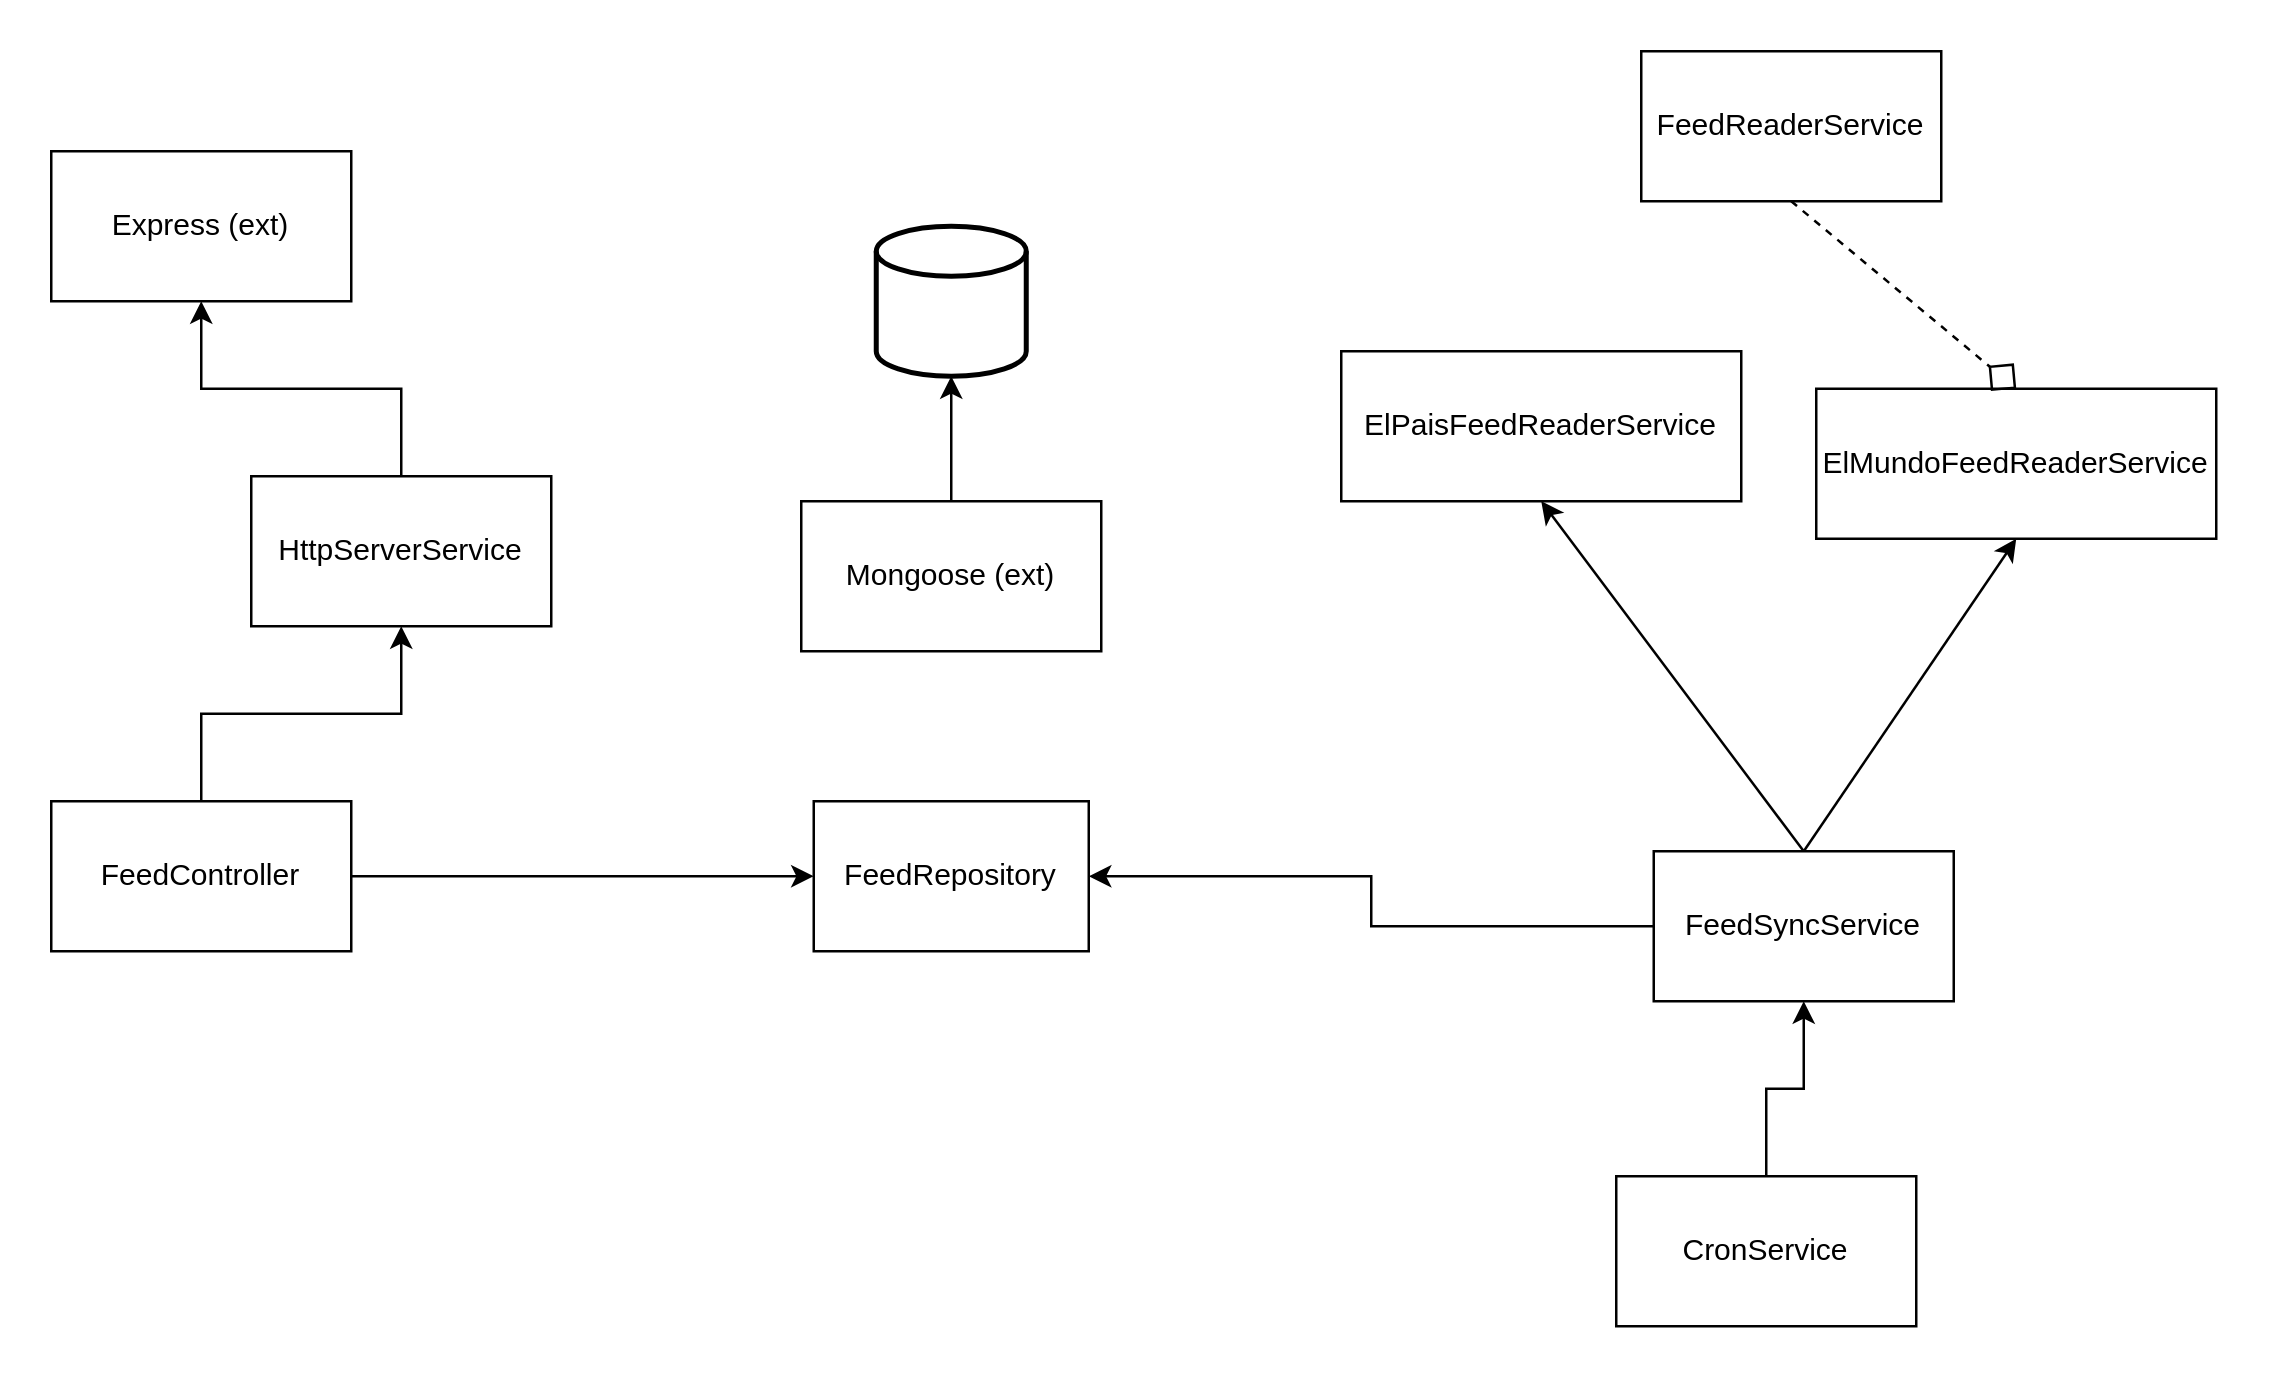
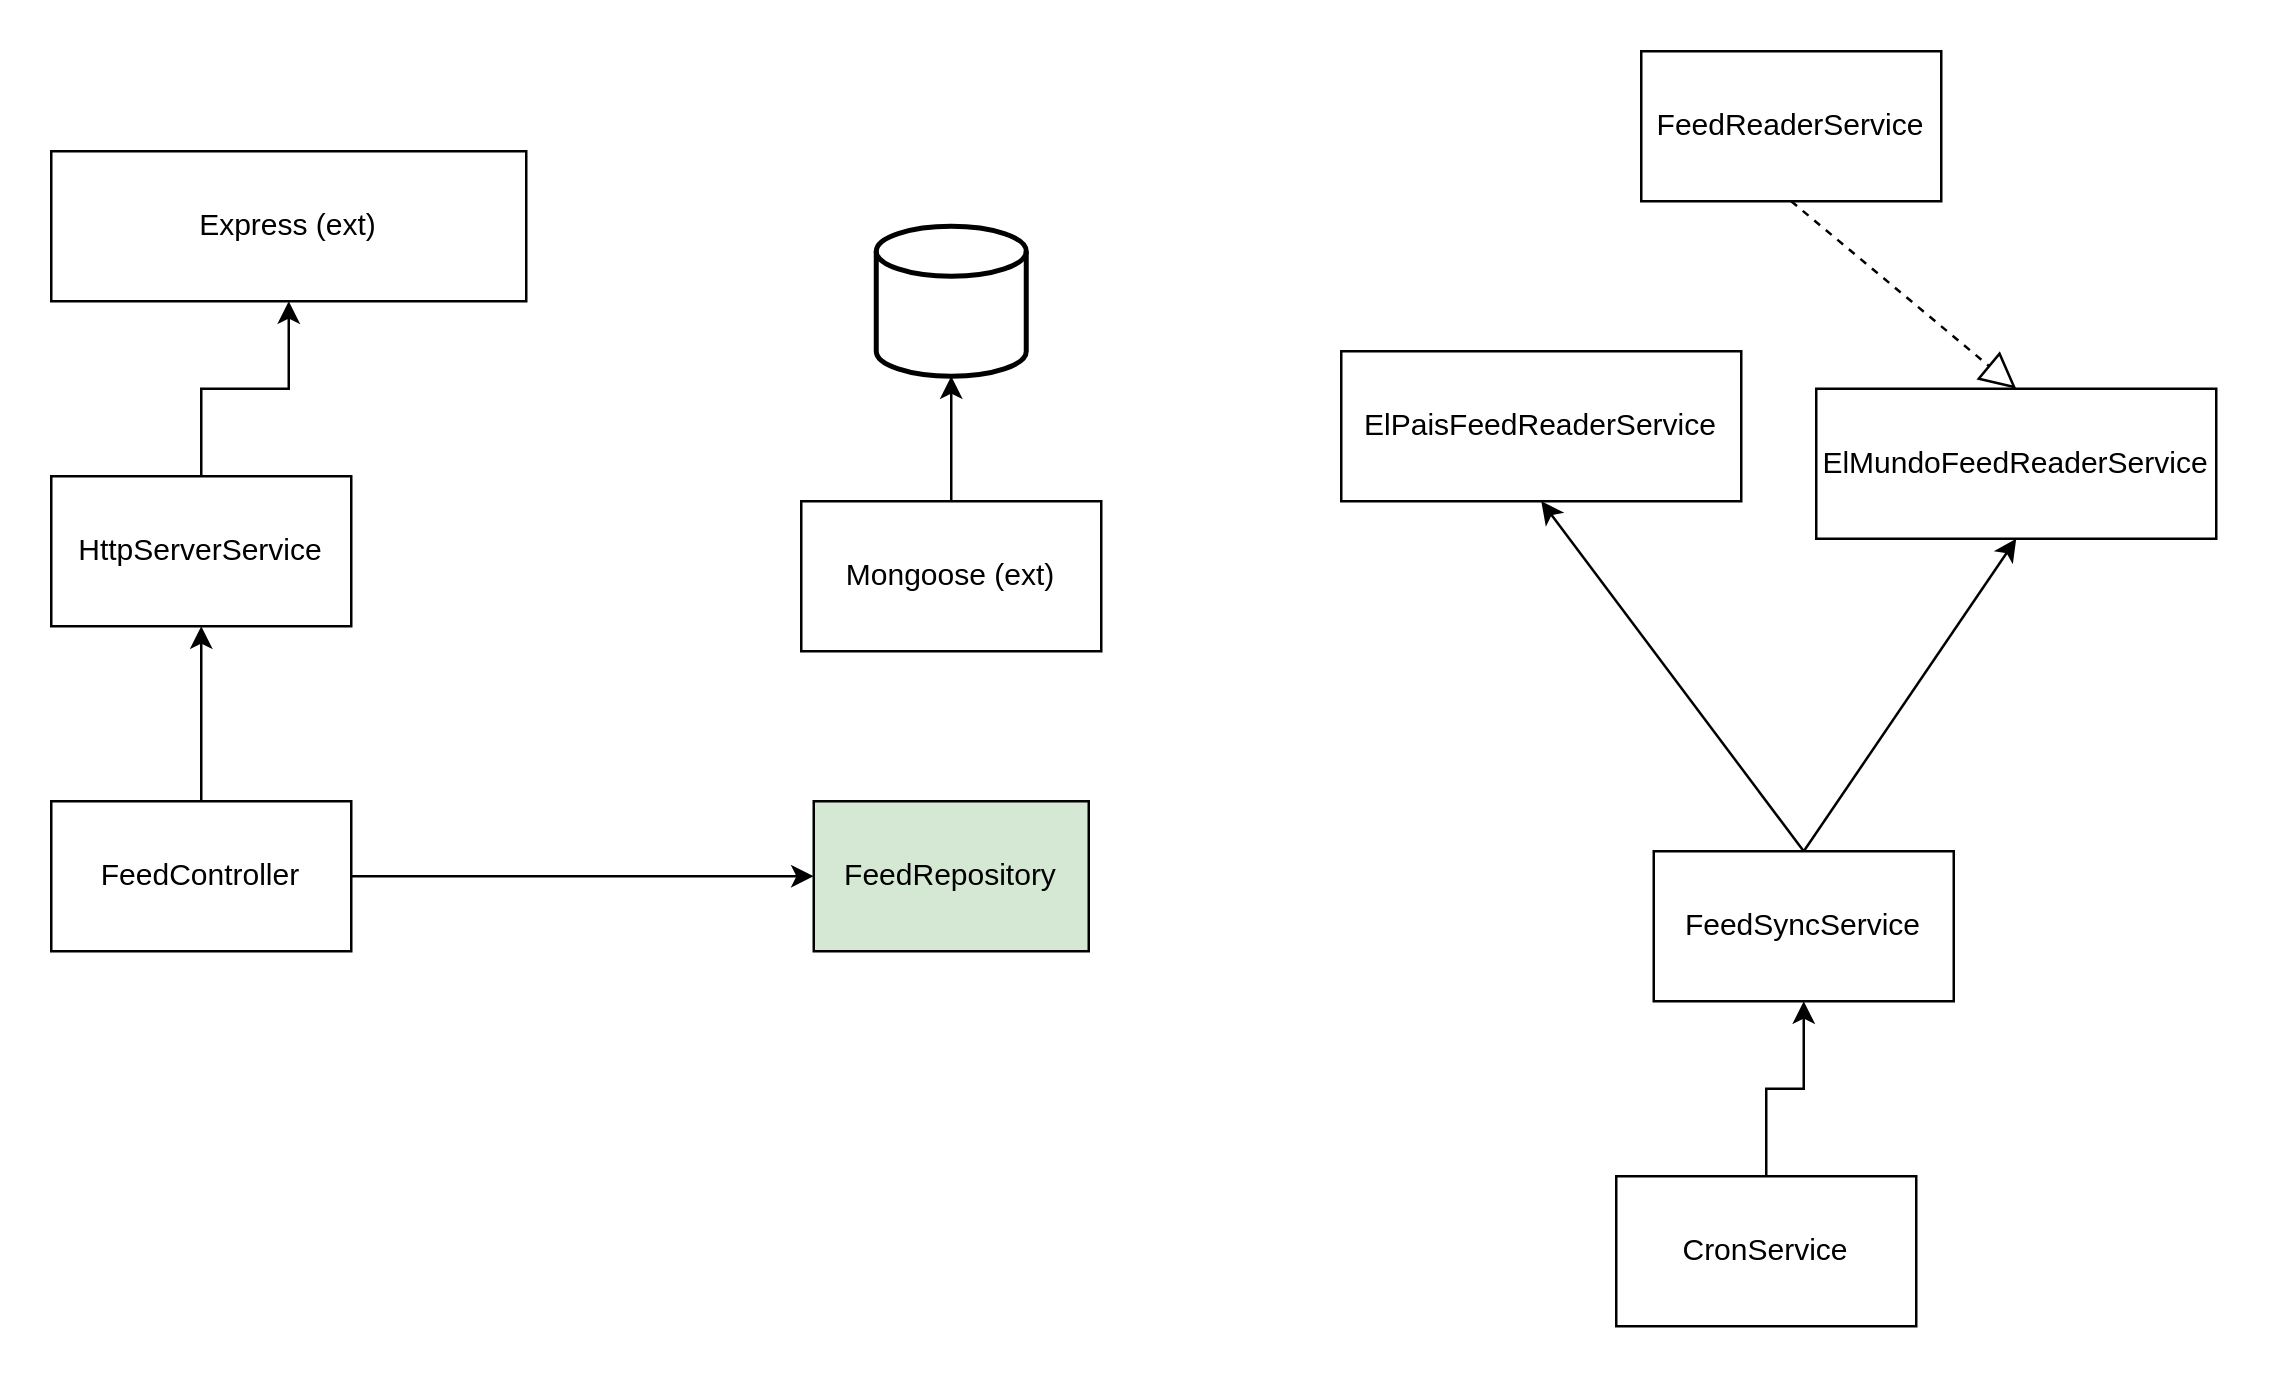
(201, 226) -> (289, 226)
(1988, 366) -> (1988, 365)
(401, 551) -> (201, 551)
(951, 876) -> (951, 876)
(1371, 909) -> none
